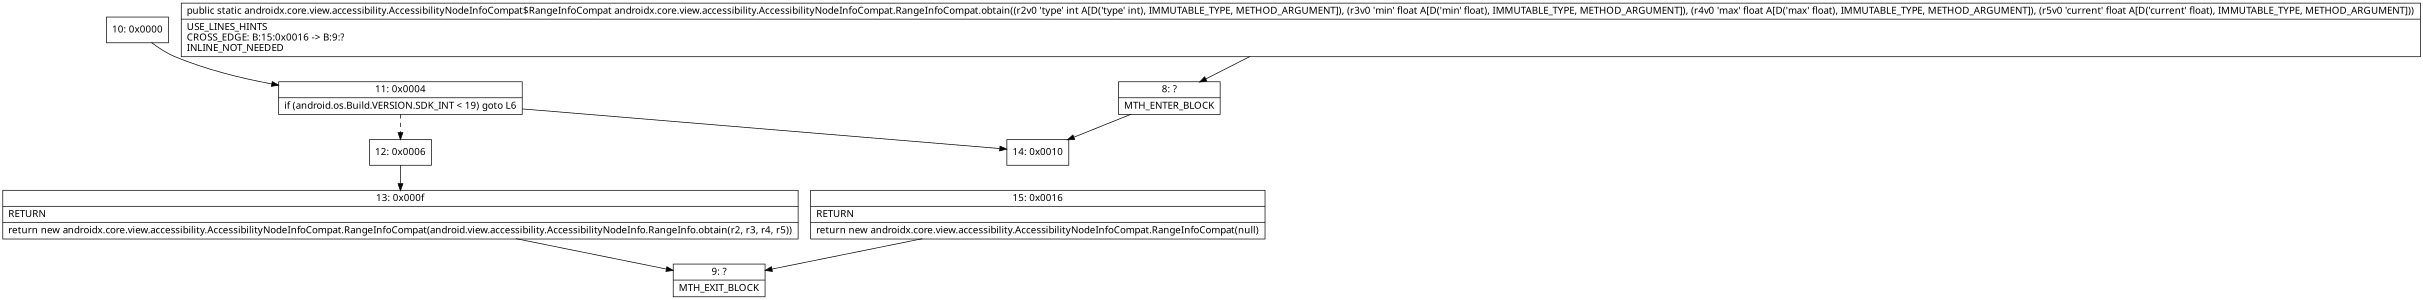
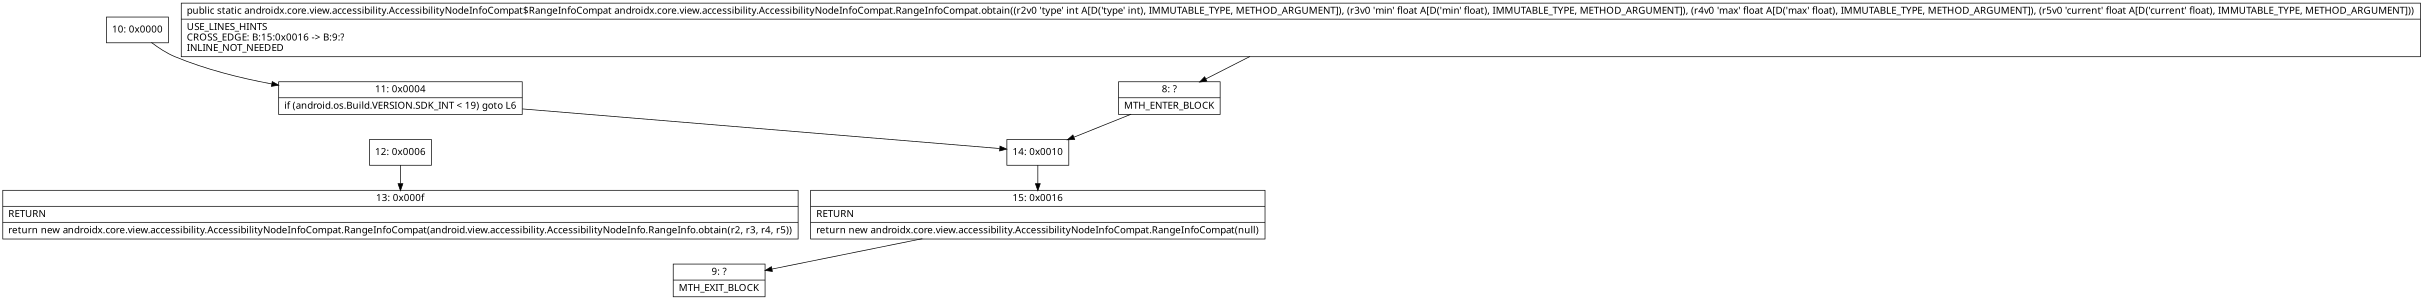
(400, 123) -> none
none -> (1038, 174)
(591, 254) -> none
